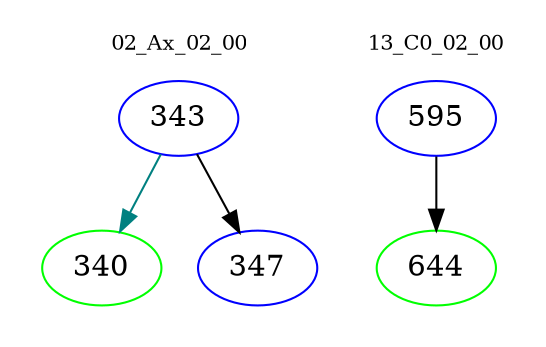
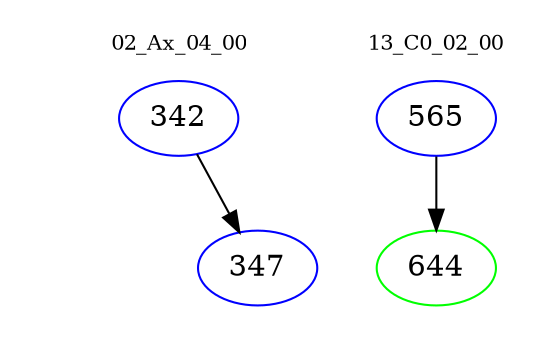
(180, 45) -> (180, 45)
(179, 118) -> (179, 118)
(436, 118) -> (436, 118)
(102, 268) -> none
